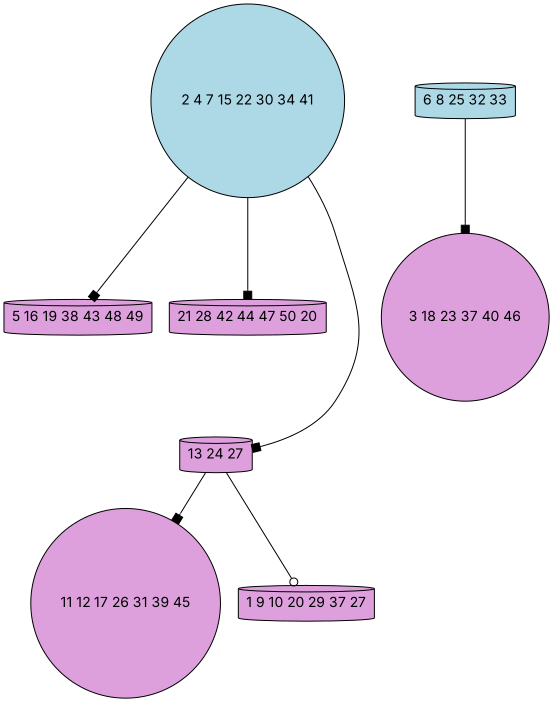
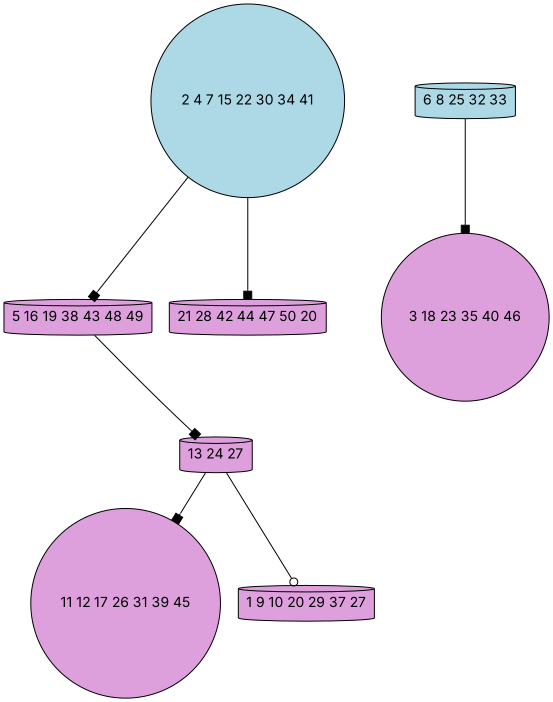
(465, 317) -> (465, 317)
(359, 330) -> (142, 383)
